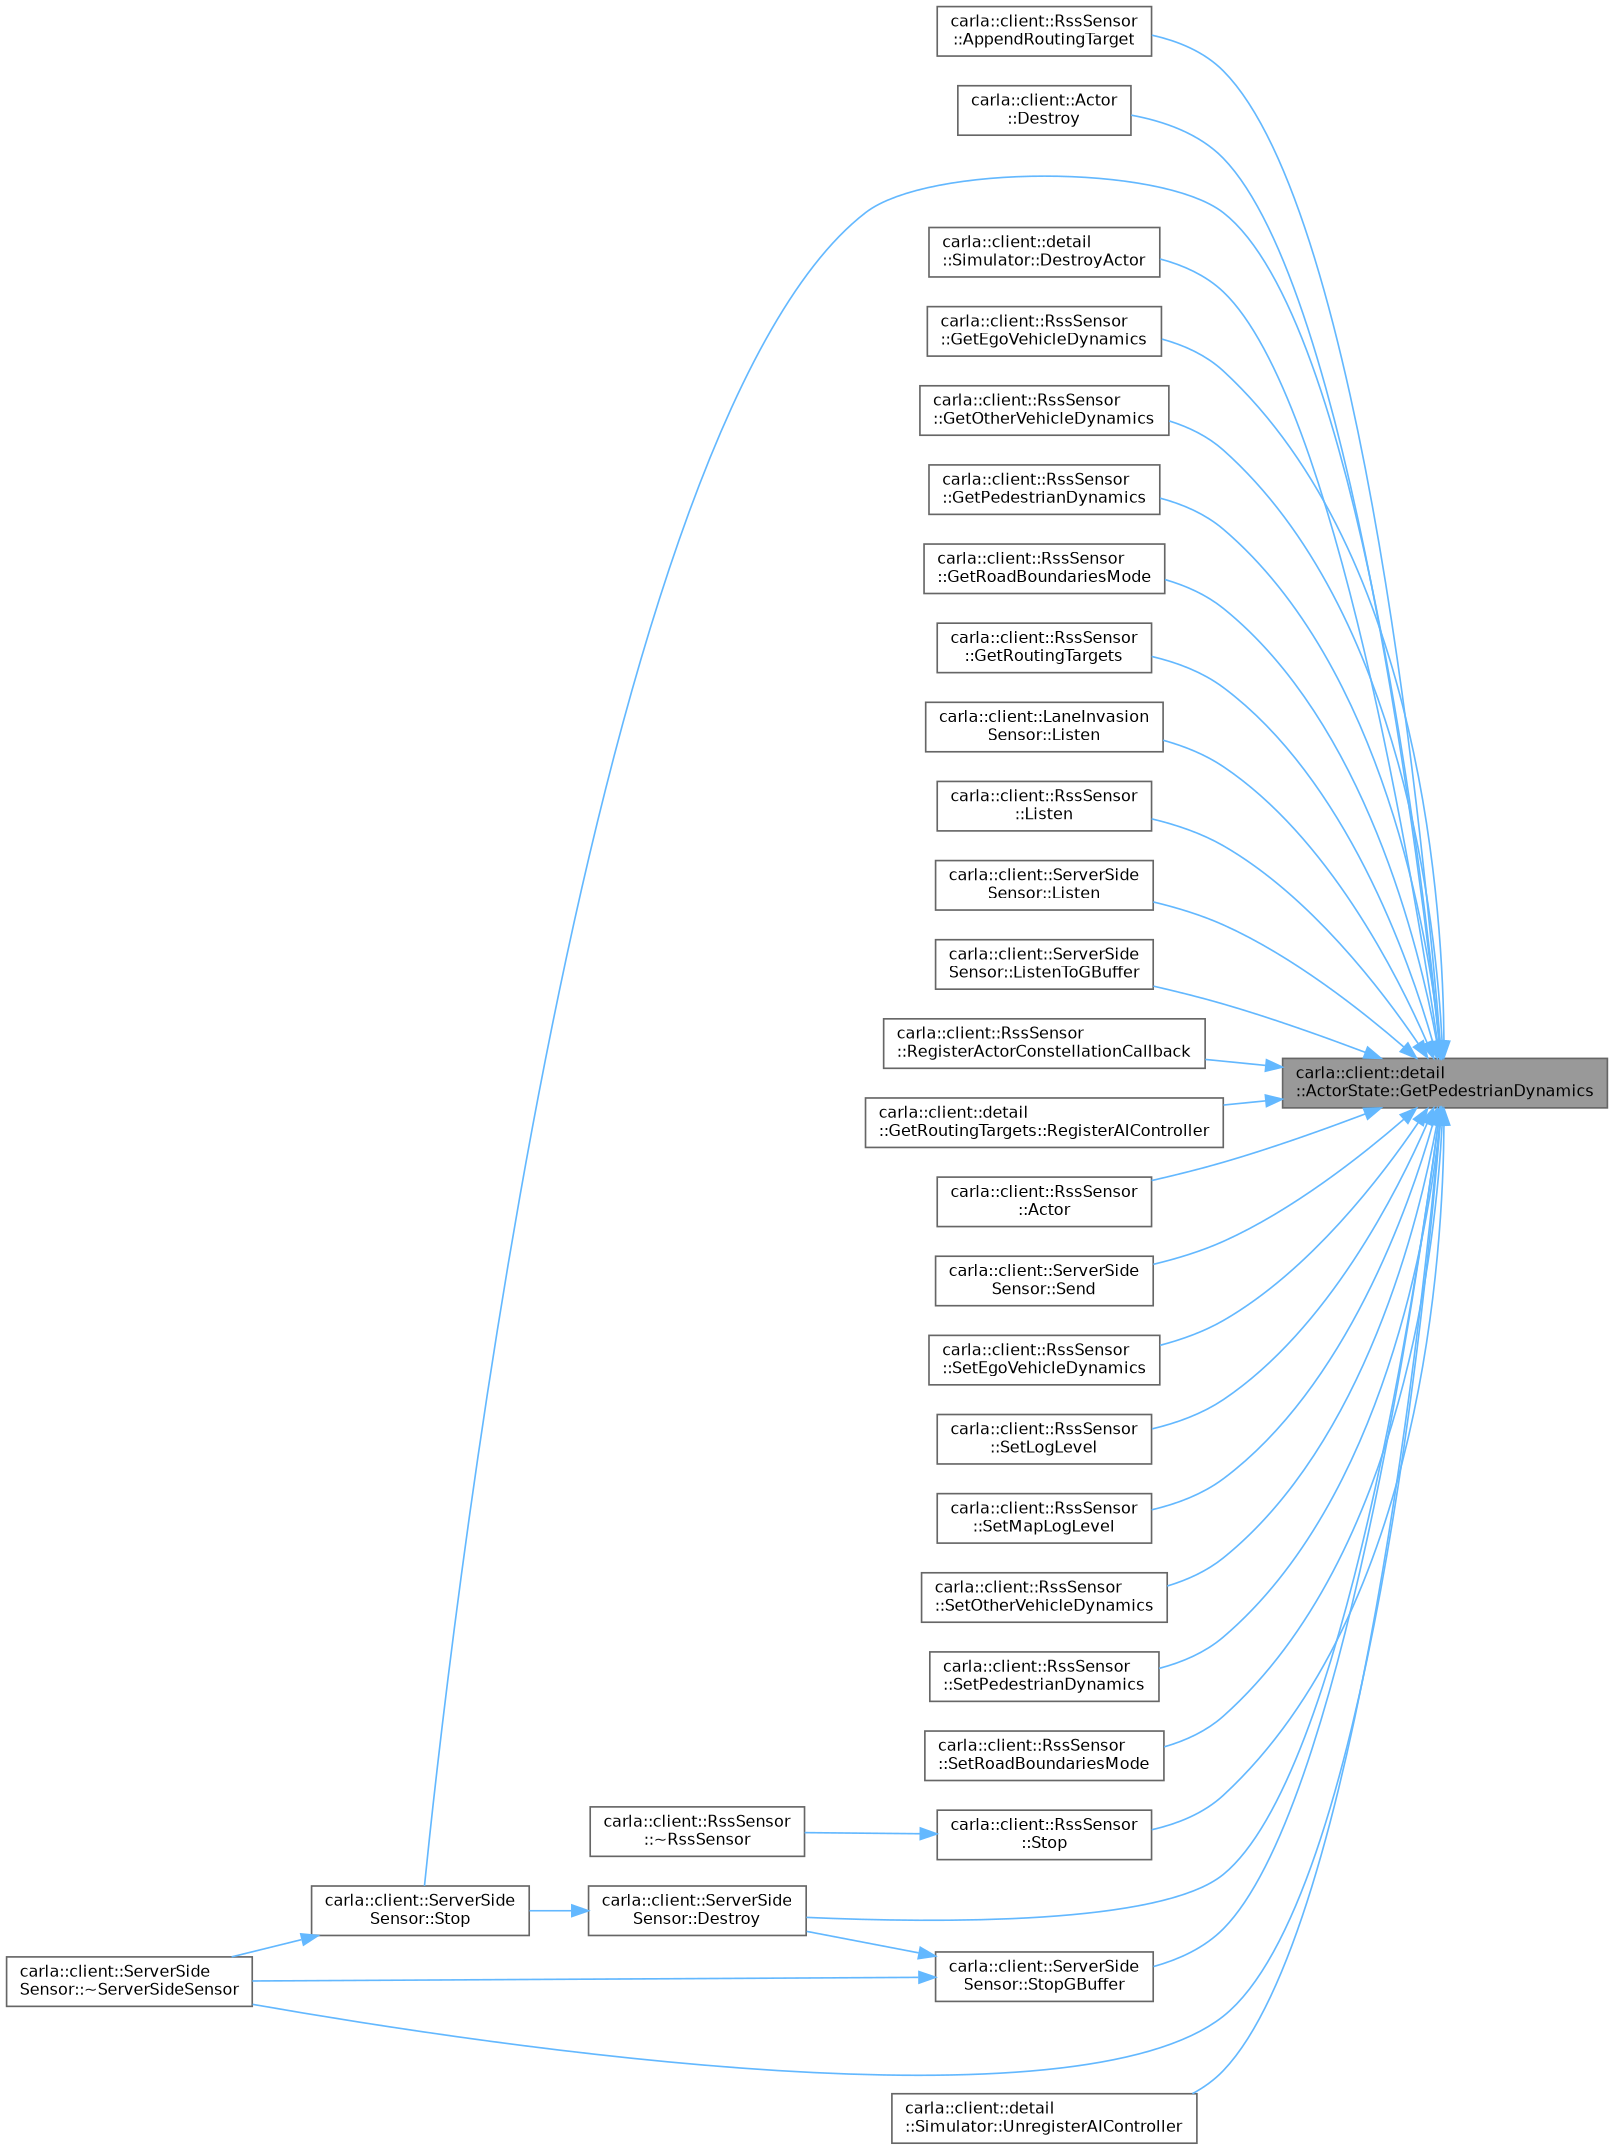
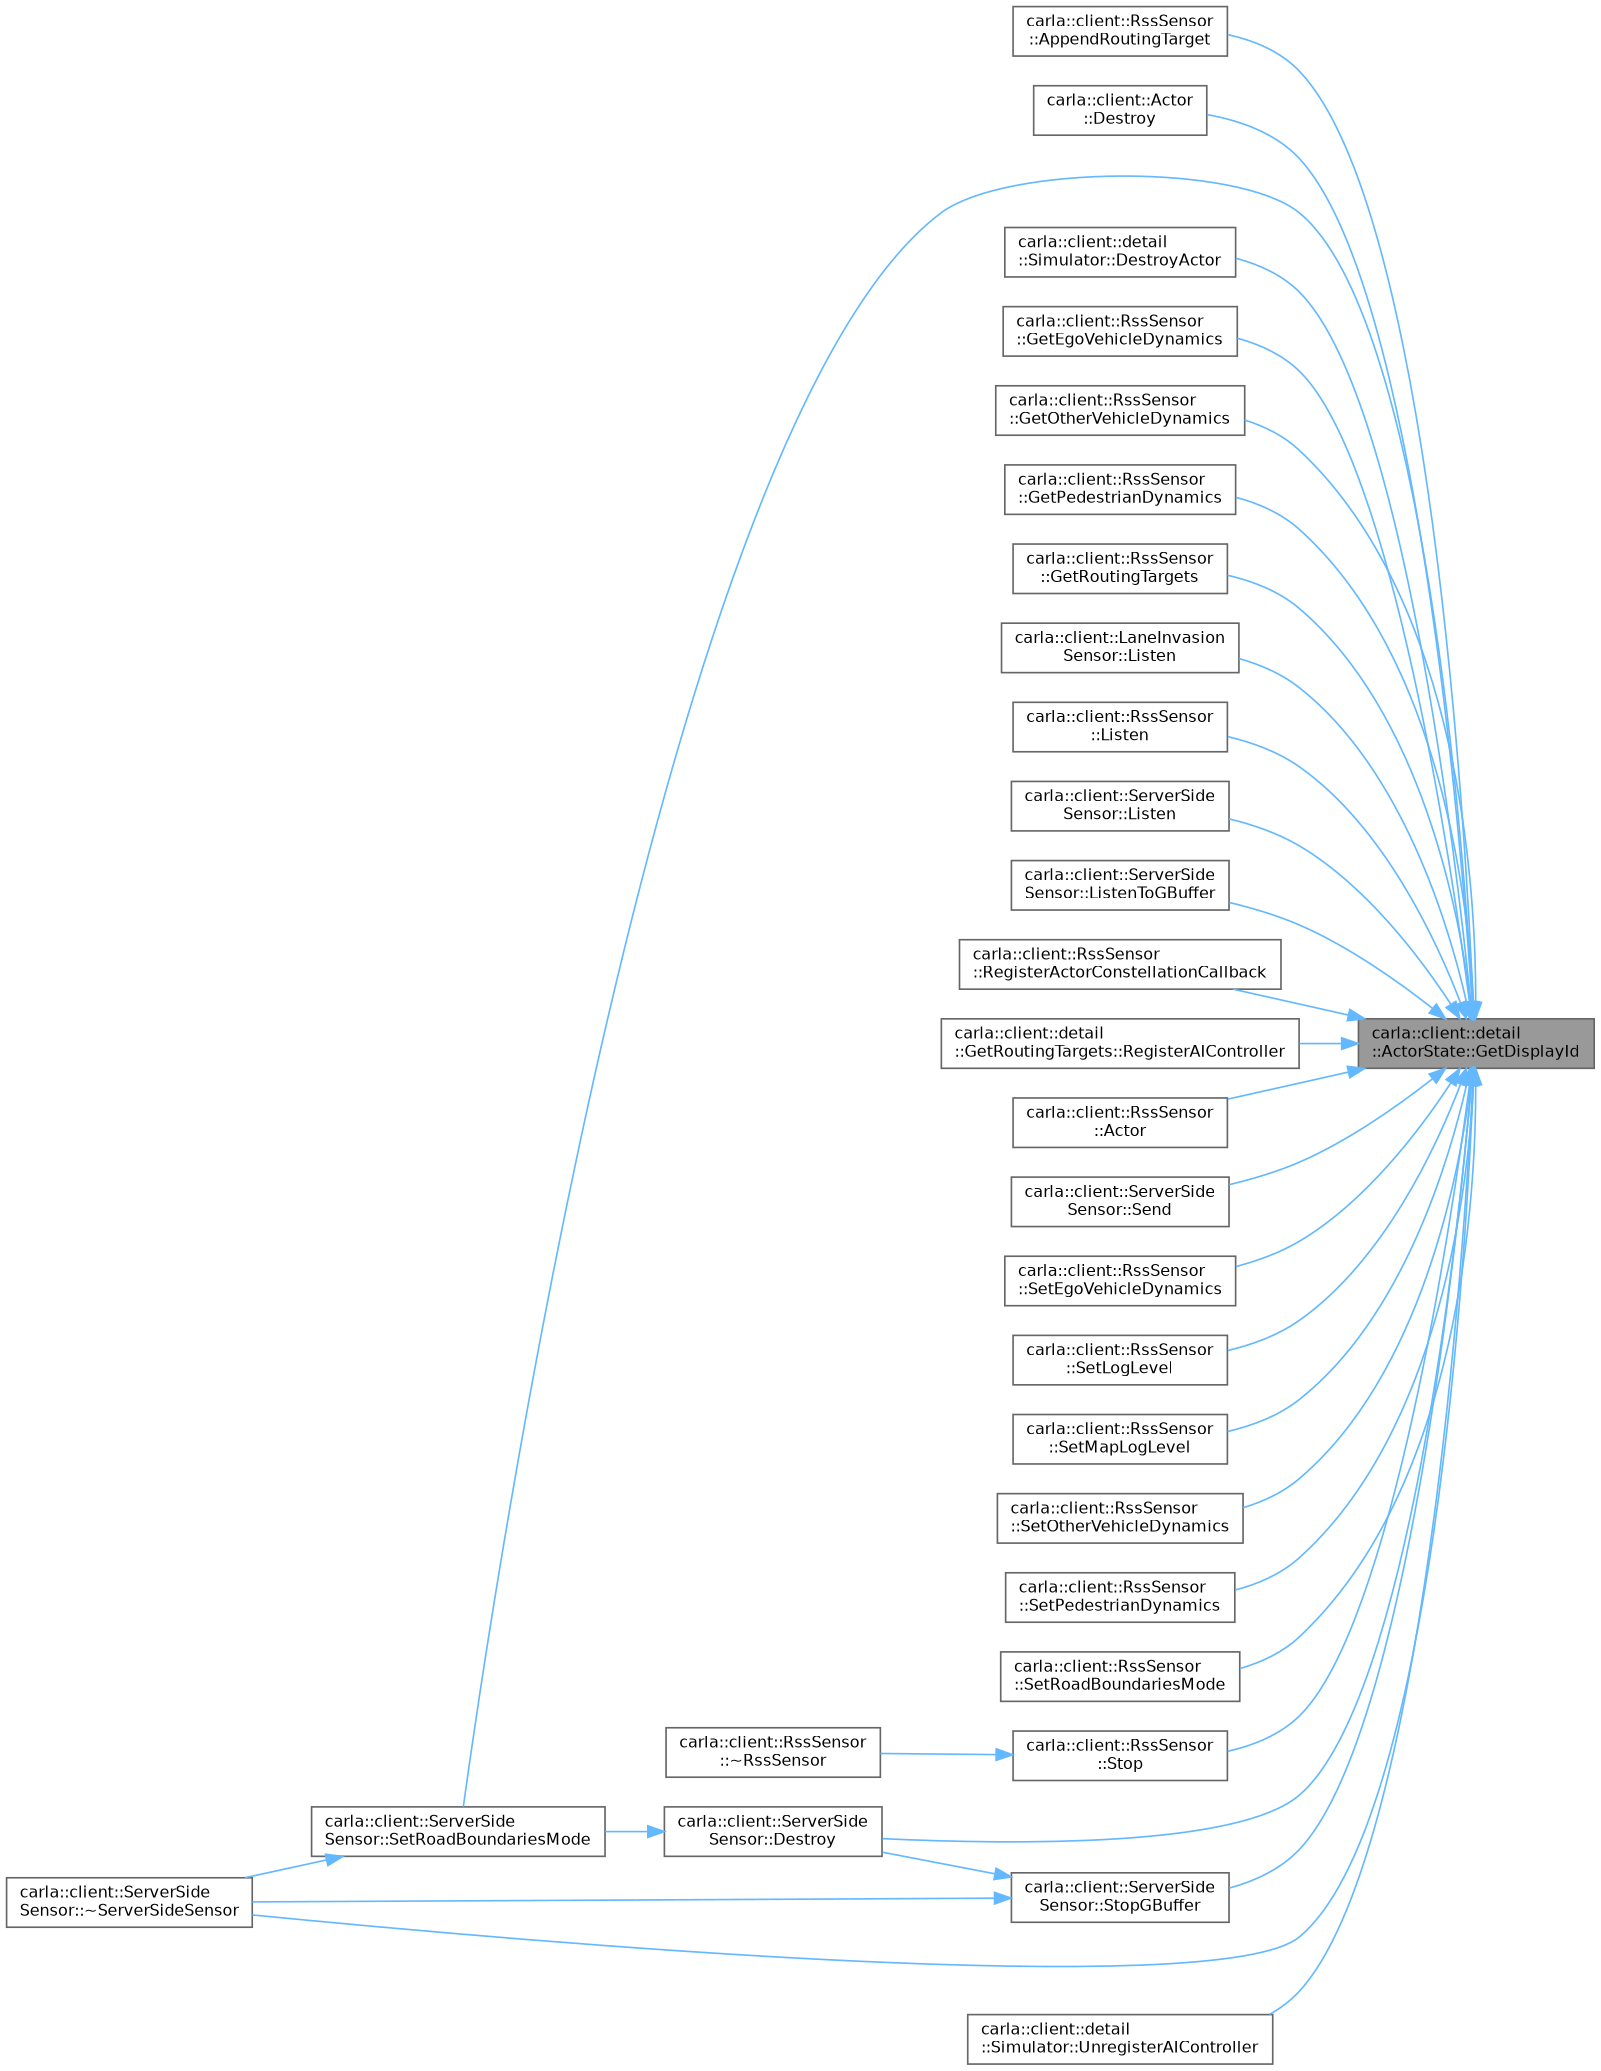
(1044, 569) -> none
(1445, 1083) -> (1476, 1044)
(420, 1911) -> (458, 1832)
